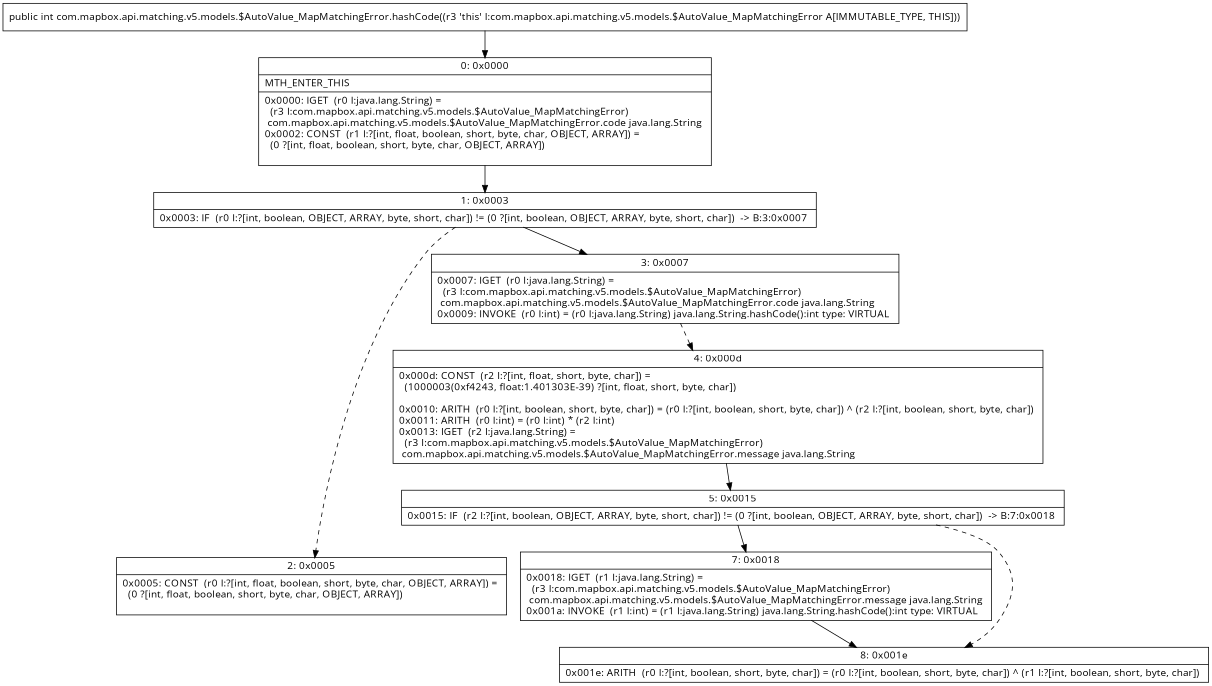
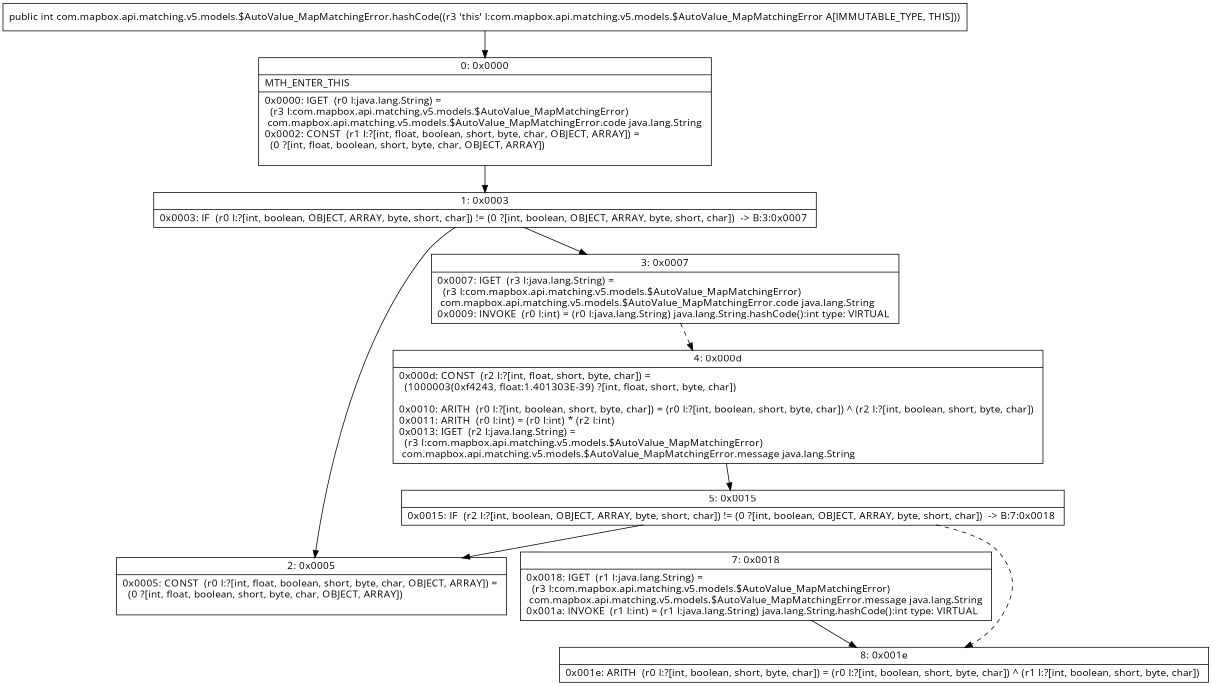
(527, 281) -> (527, 281)
(359, 376) -> (359, 376)
(741, 535) -> (556, 541)
